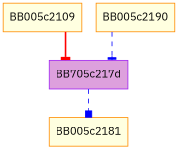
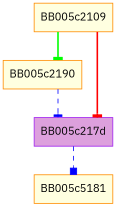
none -> (58, 44)
(89, 75) -> (73, 132)
(89, 132) -> (73, 189)
